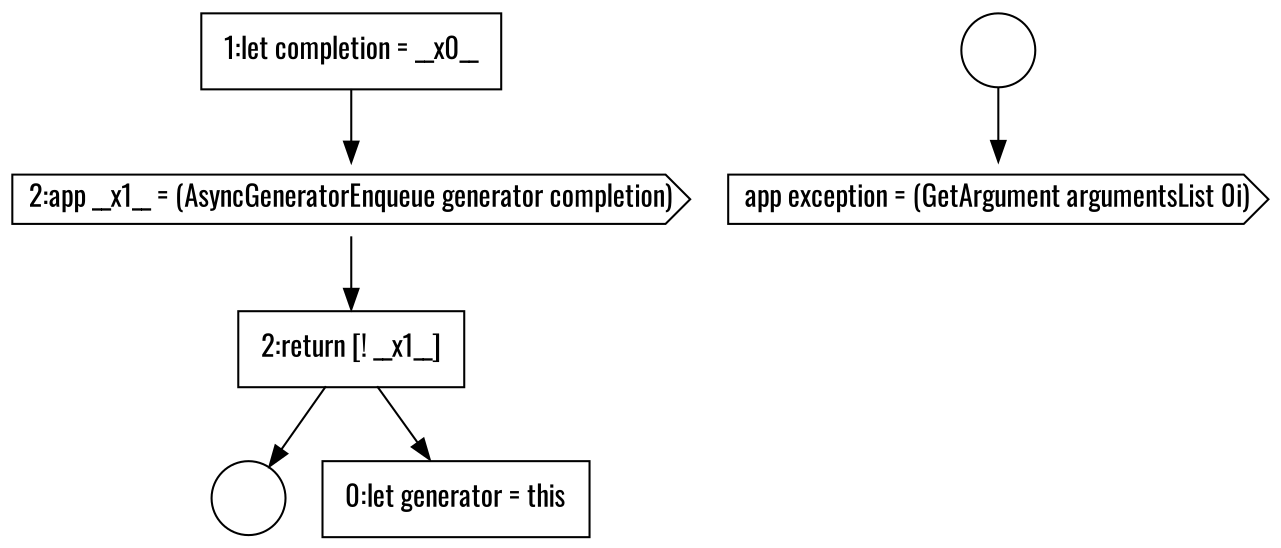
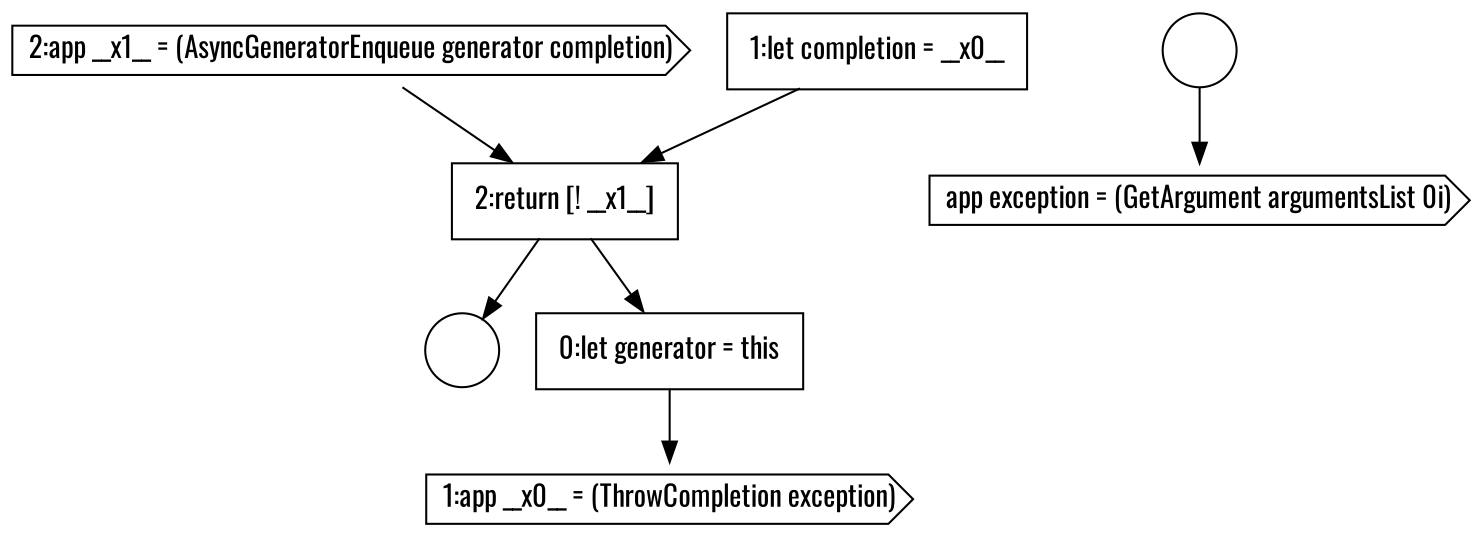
(351, 115) -> (731, 121)
none -> (670, 499)
